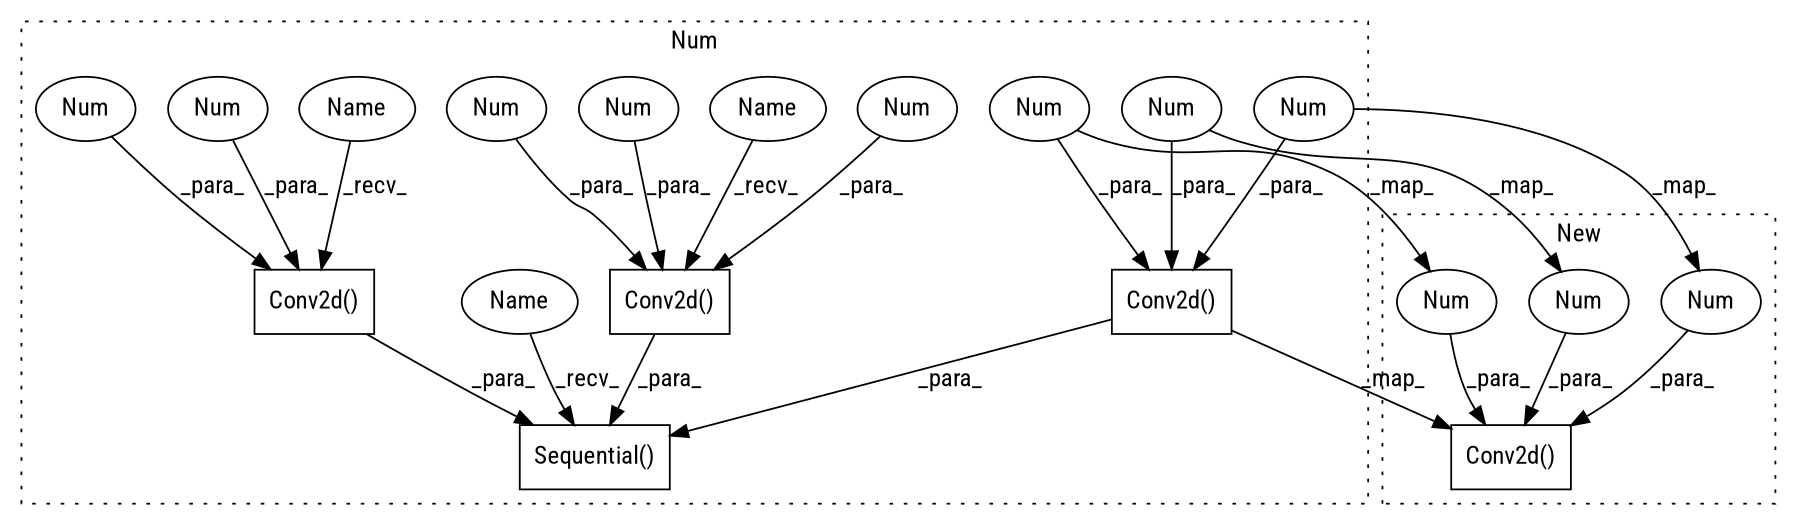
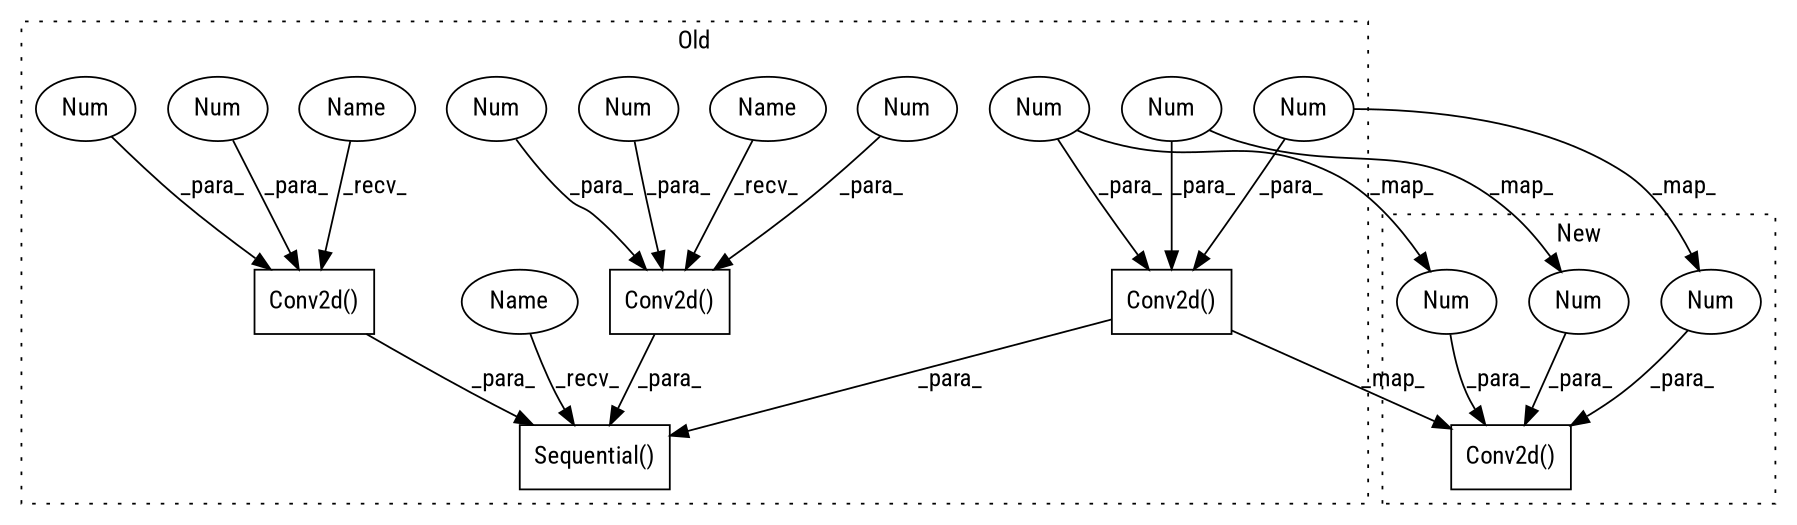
(695, 42) -> (695, 42)
